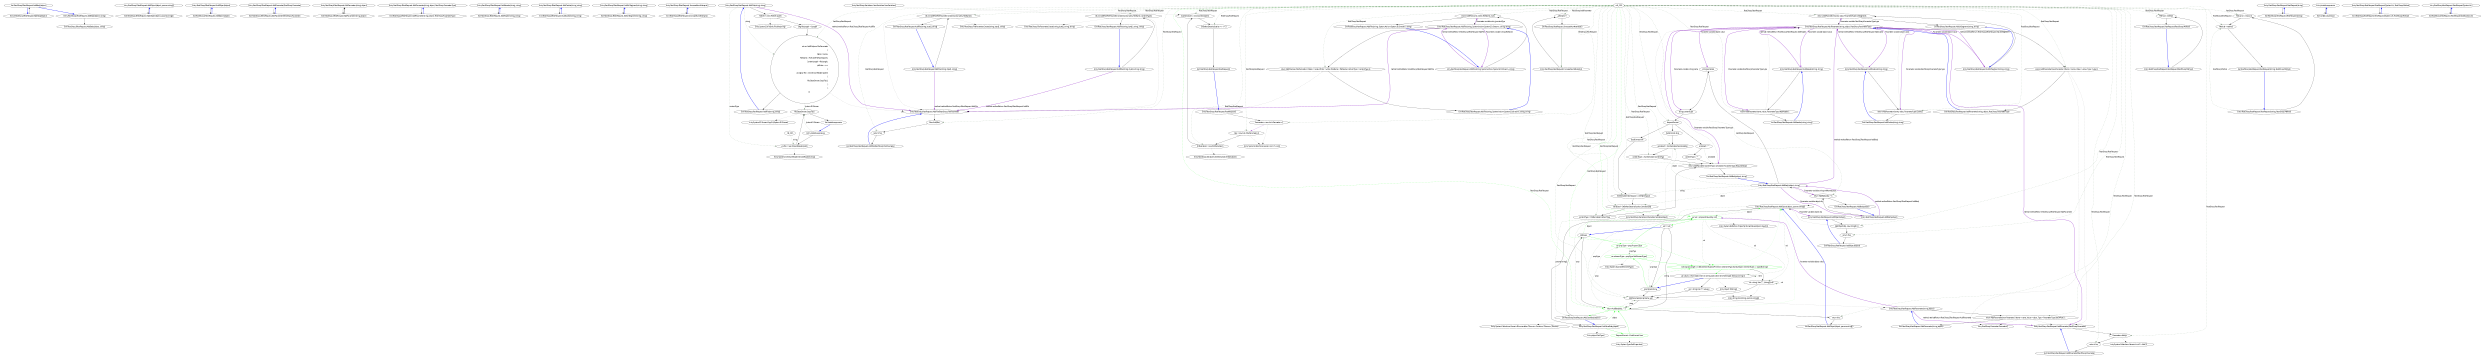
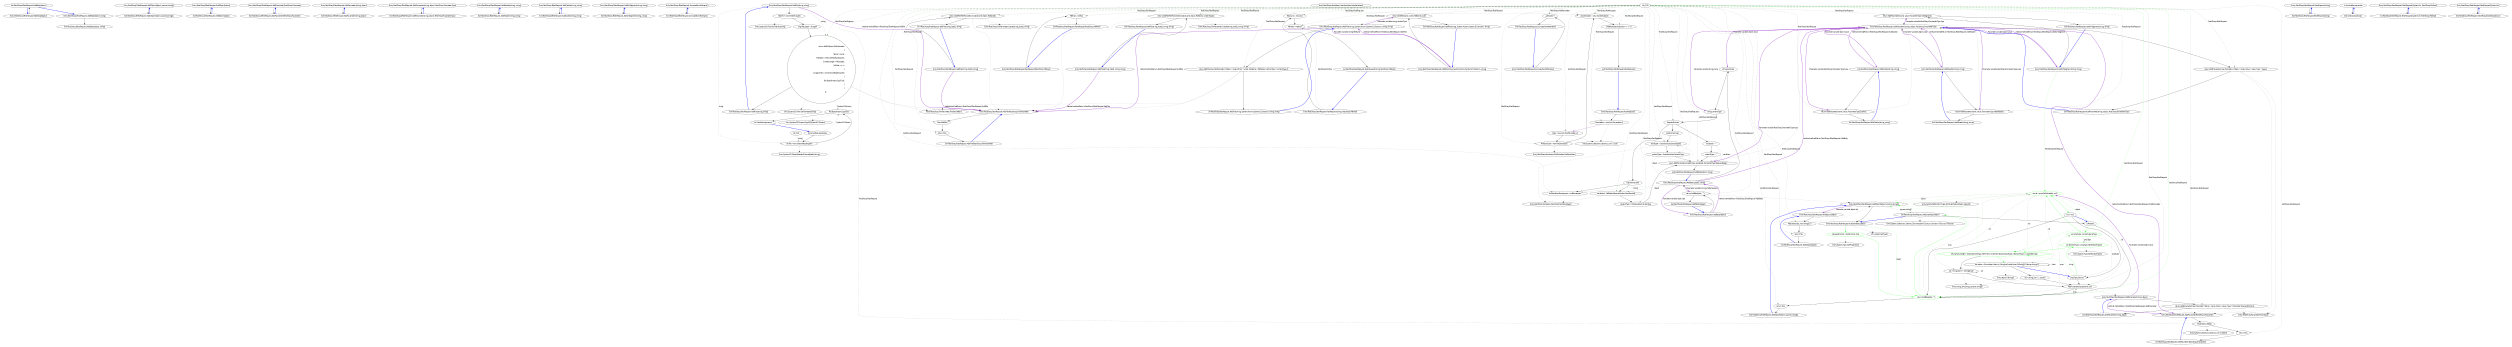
(345, 11) -> (345, 11)
(1562, 47) -> (1534, 47)
(734, 107) -> (721, 107)
none -> (800, 112)
none -> (944, 112)
(1600, 152) -> (2045, 130)
(1633, 201) -> (1626, 187)
(1596, 256) -> (2122, 240)
